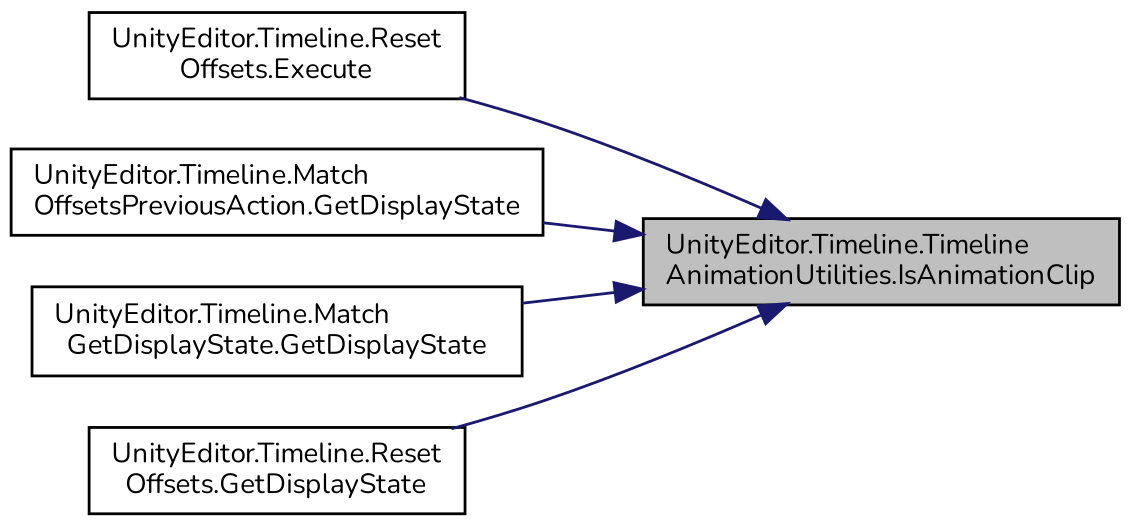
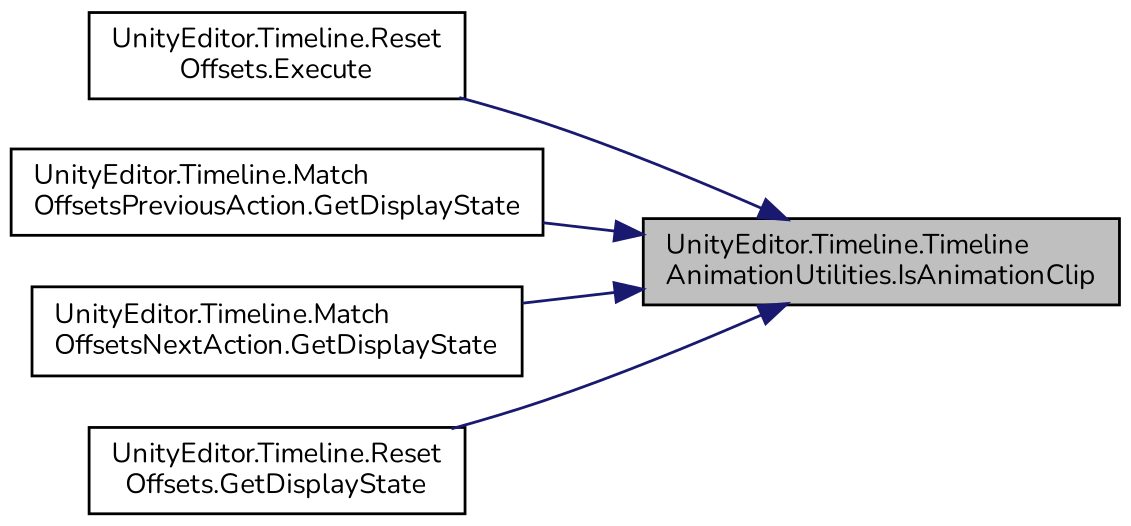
(277, 331) -> (277, 331)
